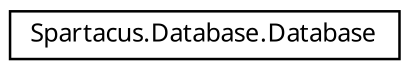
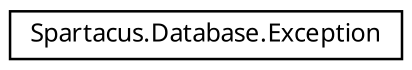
(205, 35) -> (206, 35)
